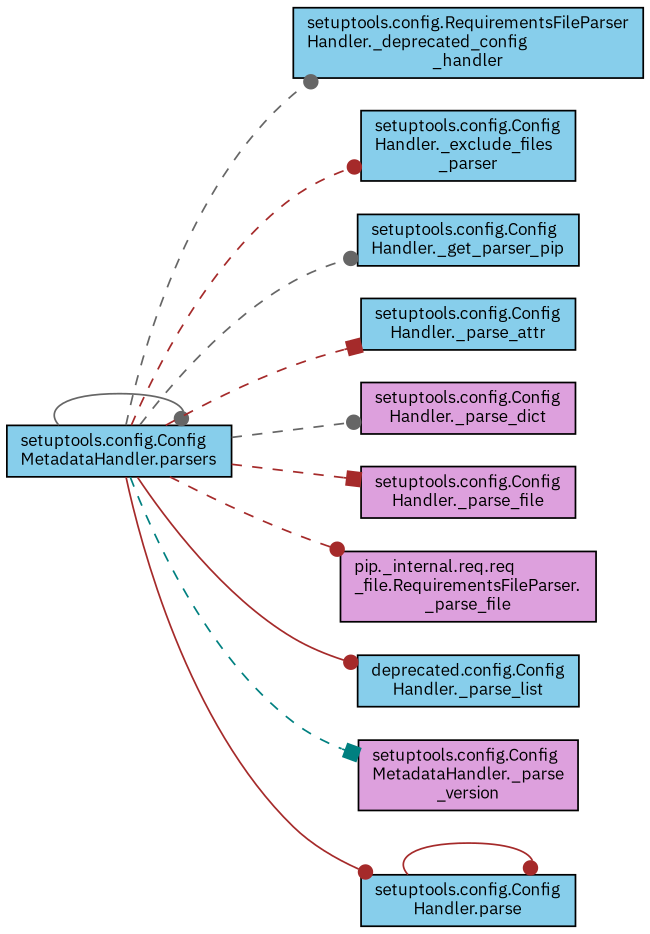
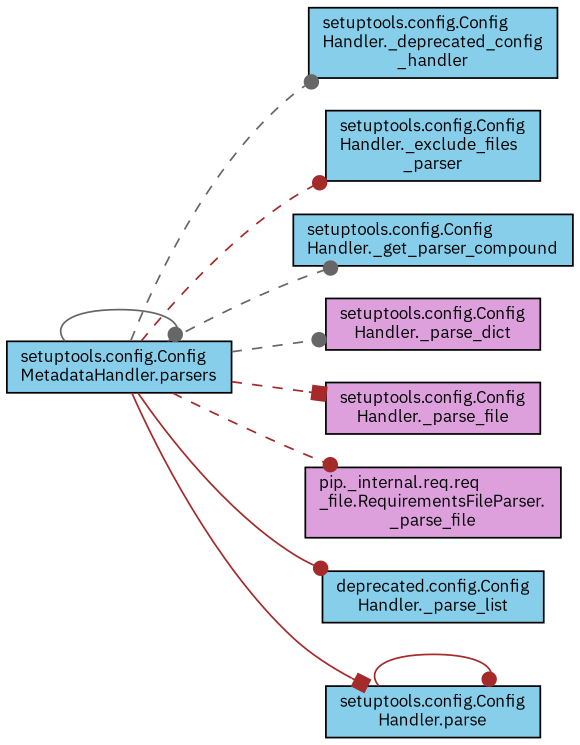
(468, 43) -> (433, 43)
(468, 240) -> (433, 240)
(468, 324) -> none
(203, 699) -> (221, 553)
(468, 775) -> none
